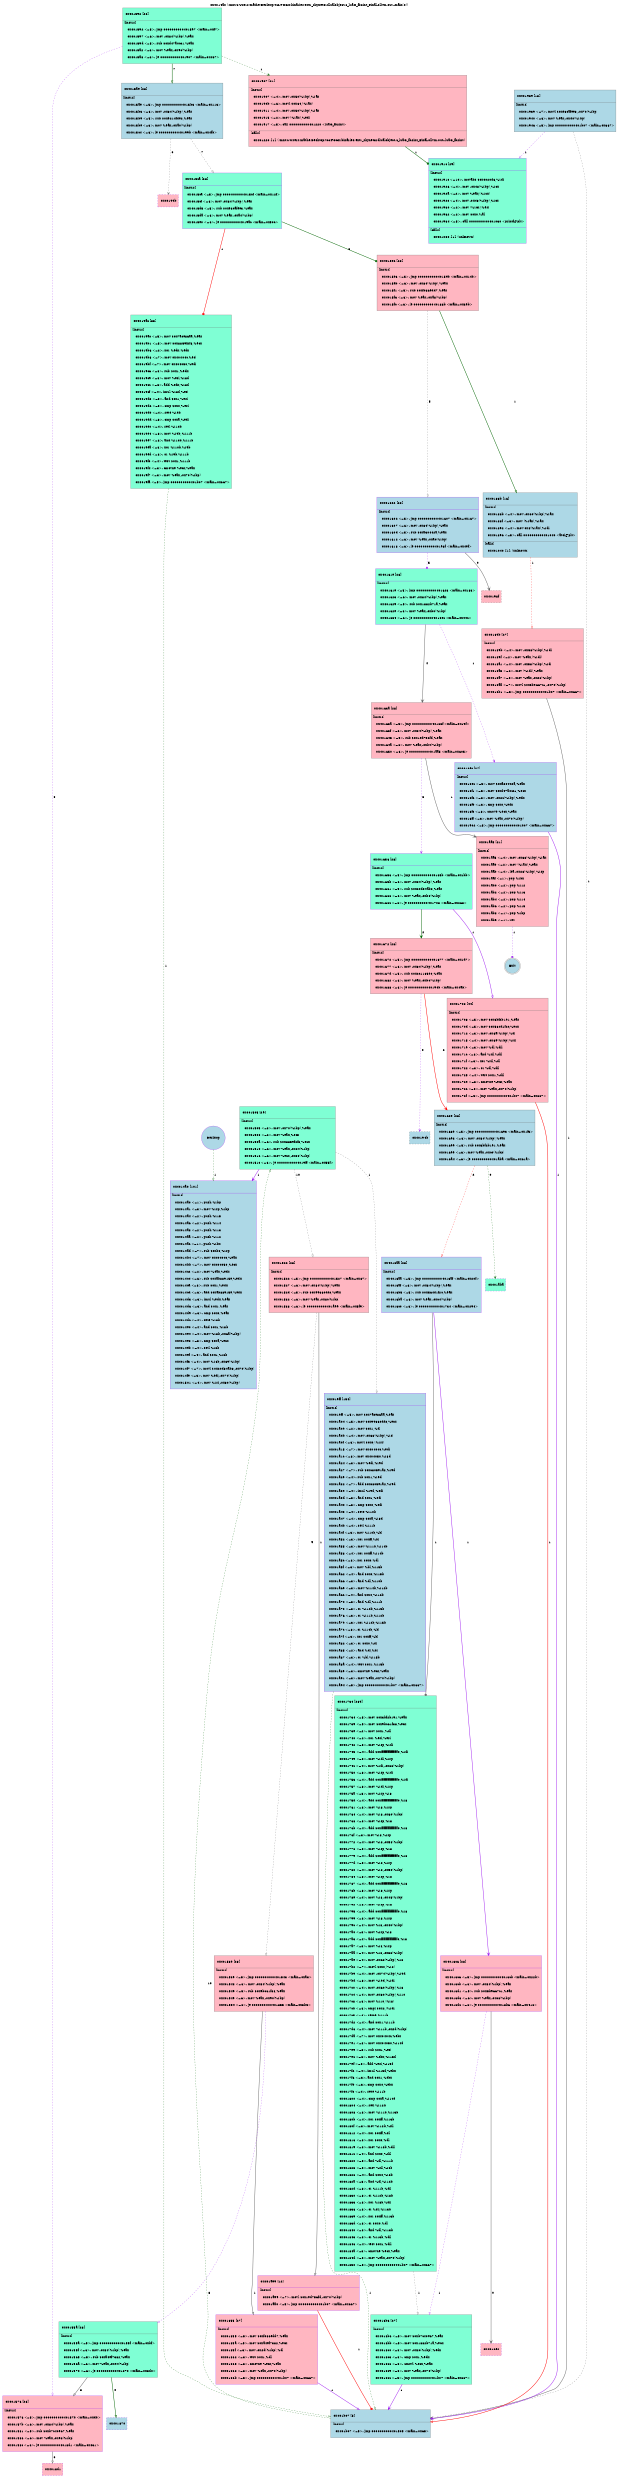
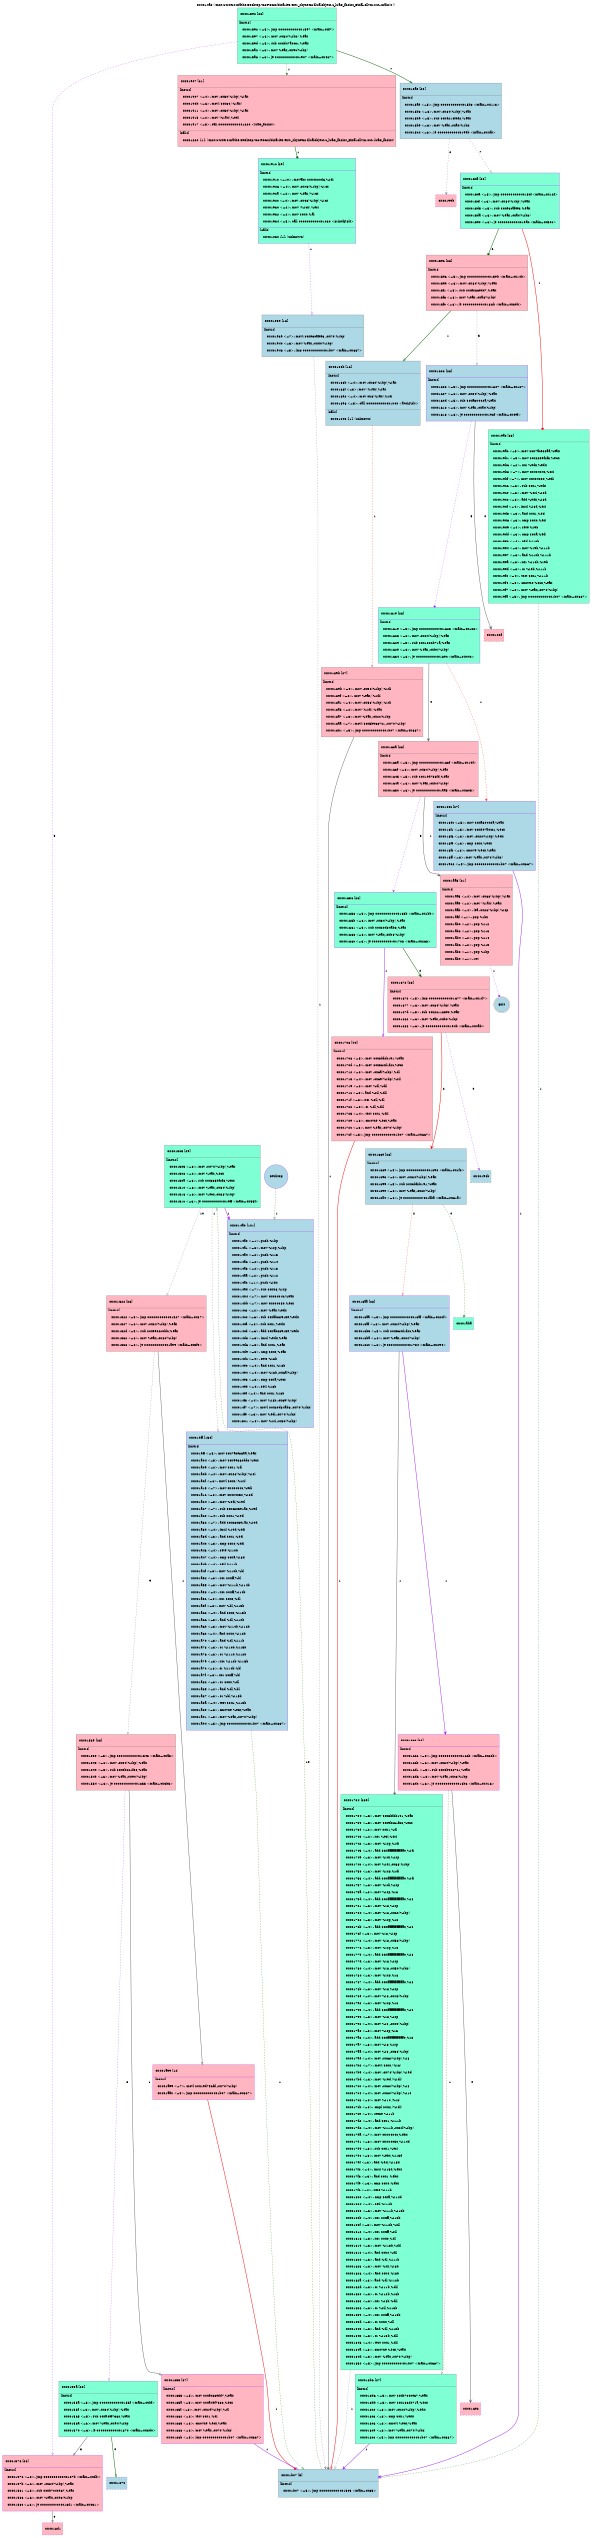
(533, 144) -> (310, 278)
(469, 691) -> (476, 728)
(460, 2162) -> (447, 2081)
(416, 2292) -> (346, 2419)
